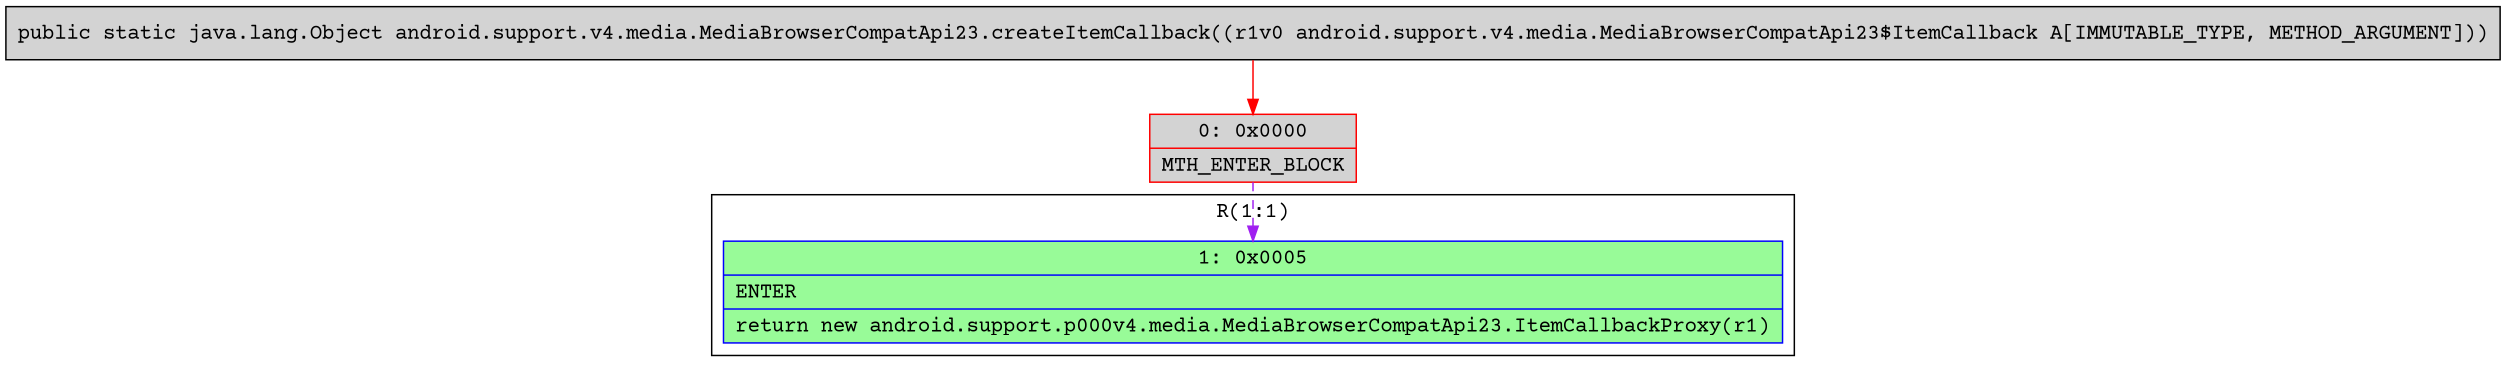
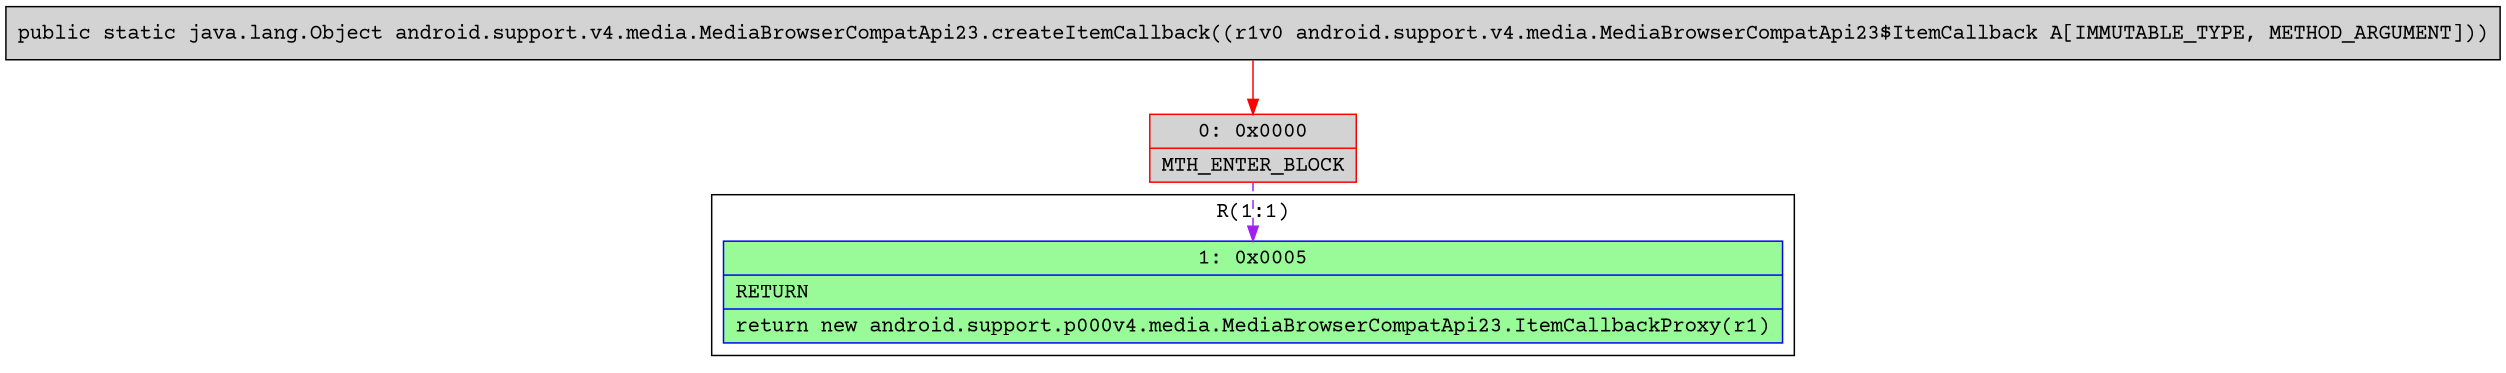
(766, 291) -> (772, 291)
